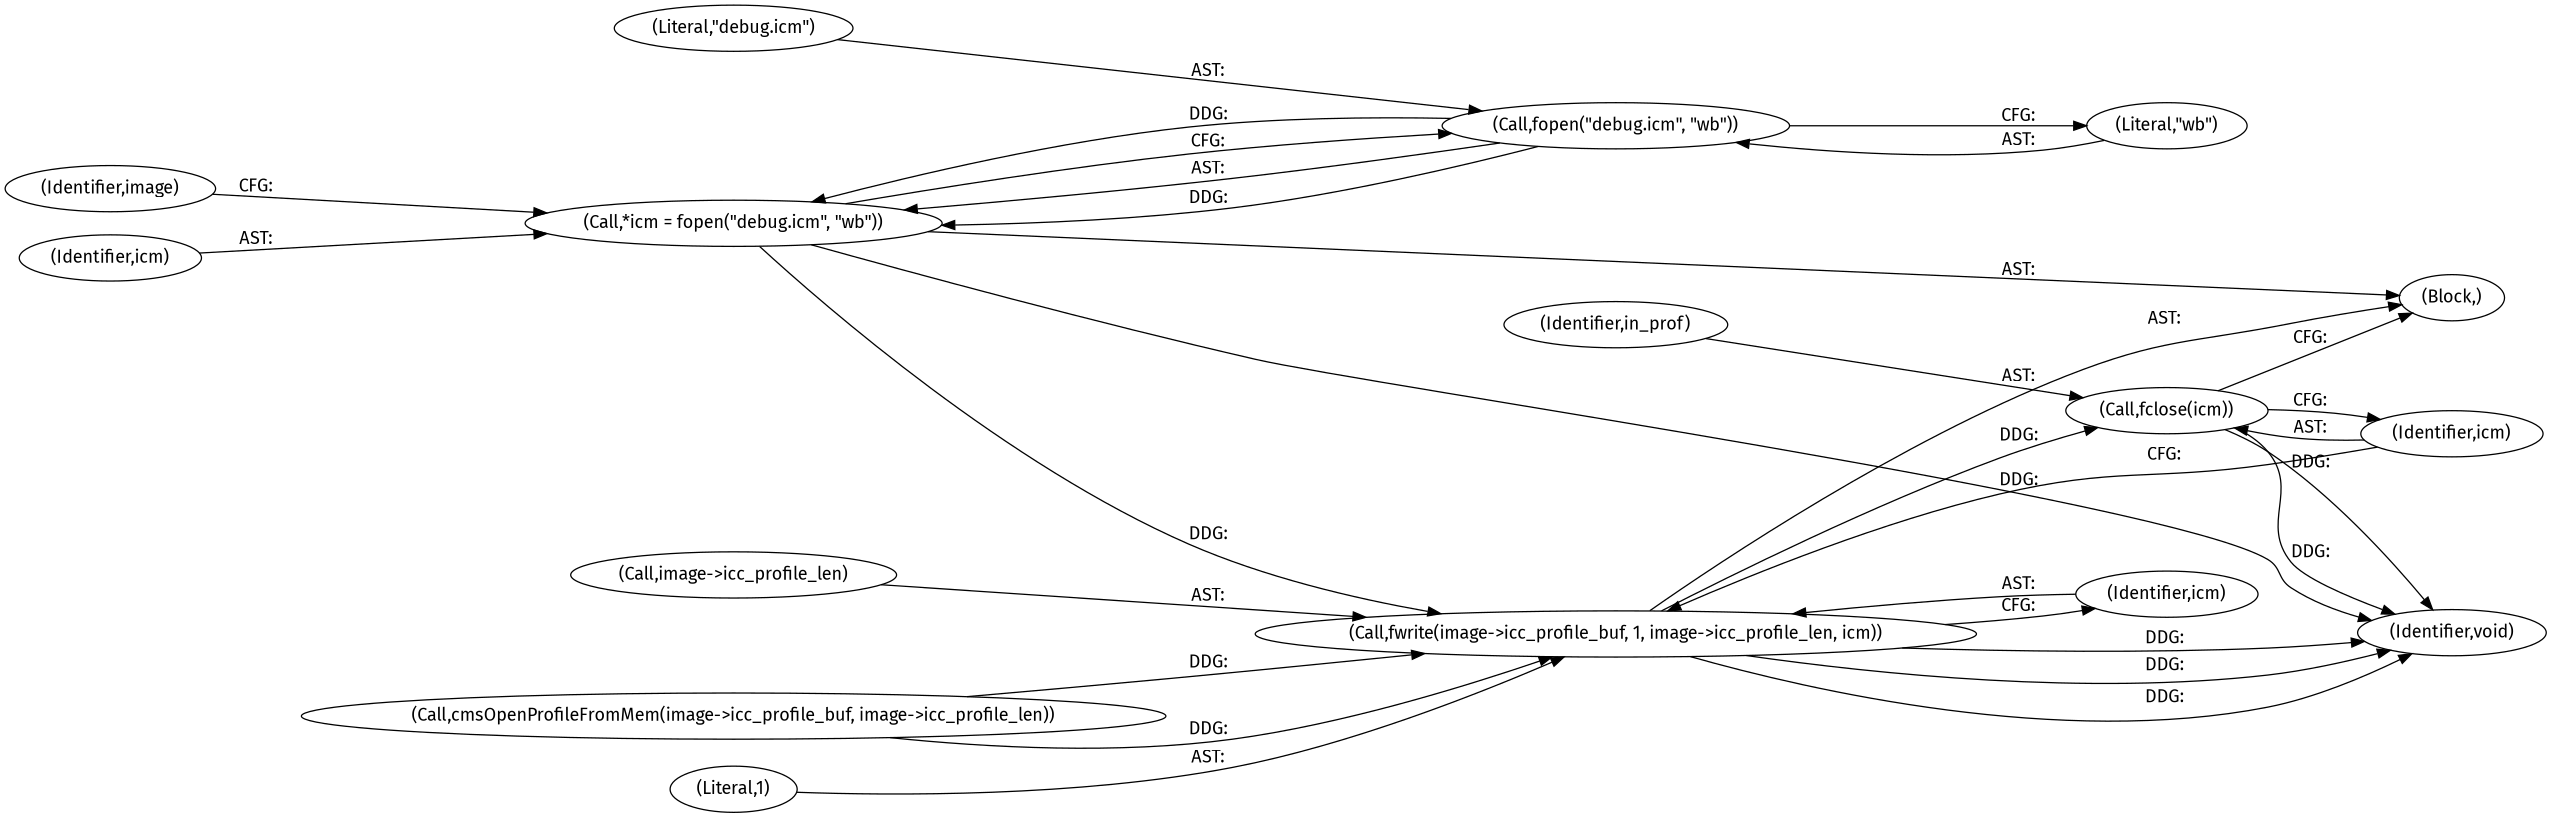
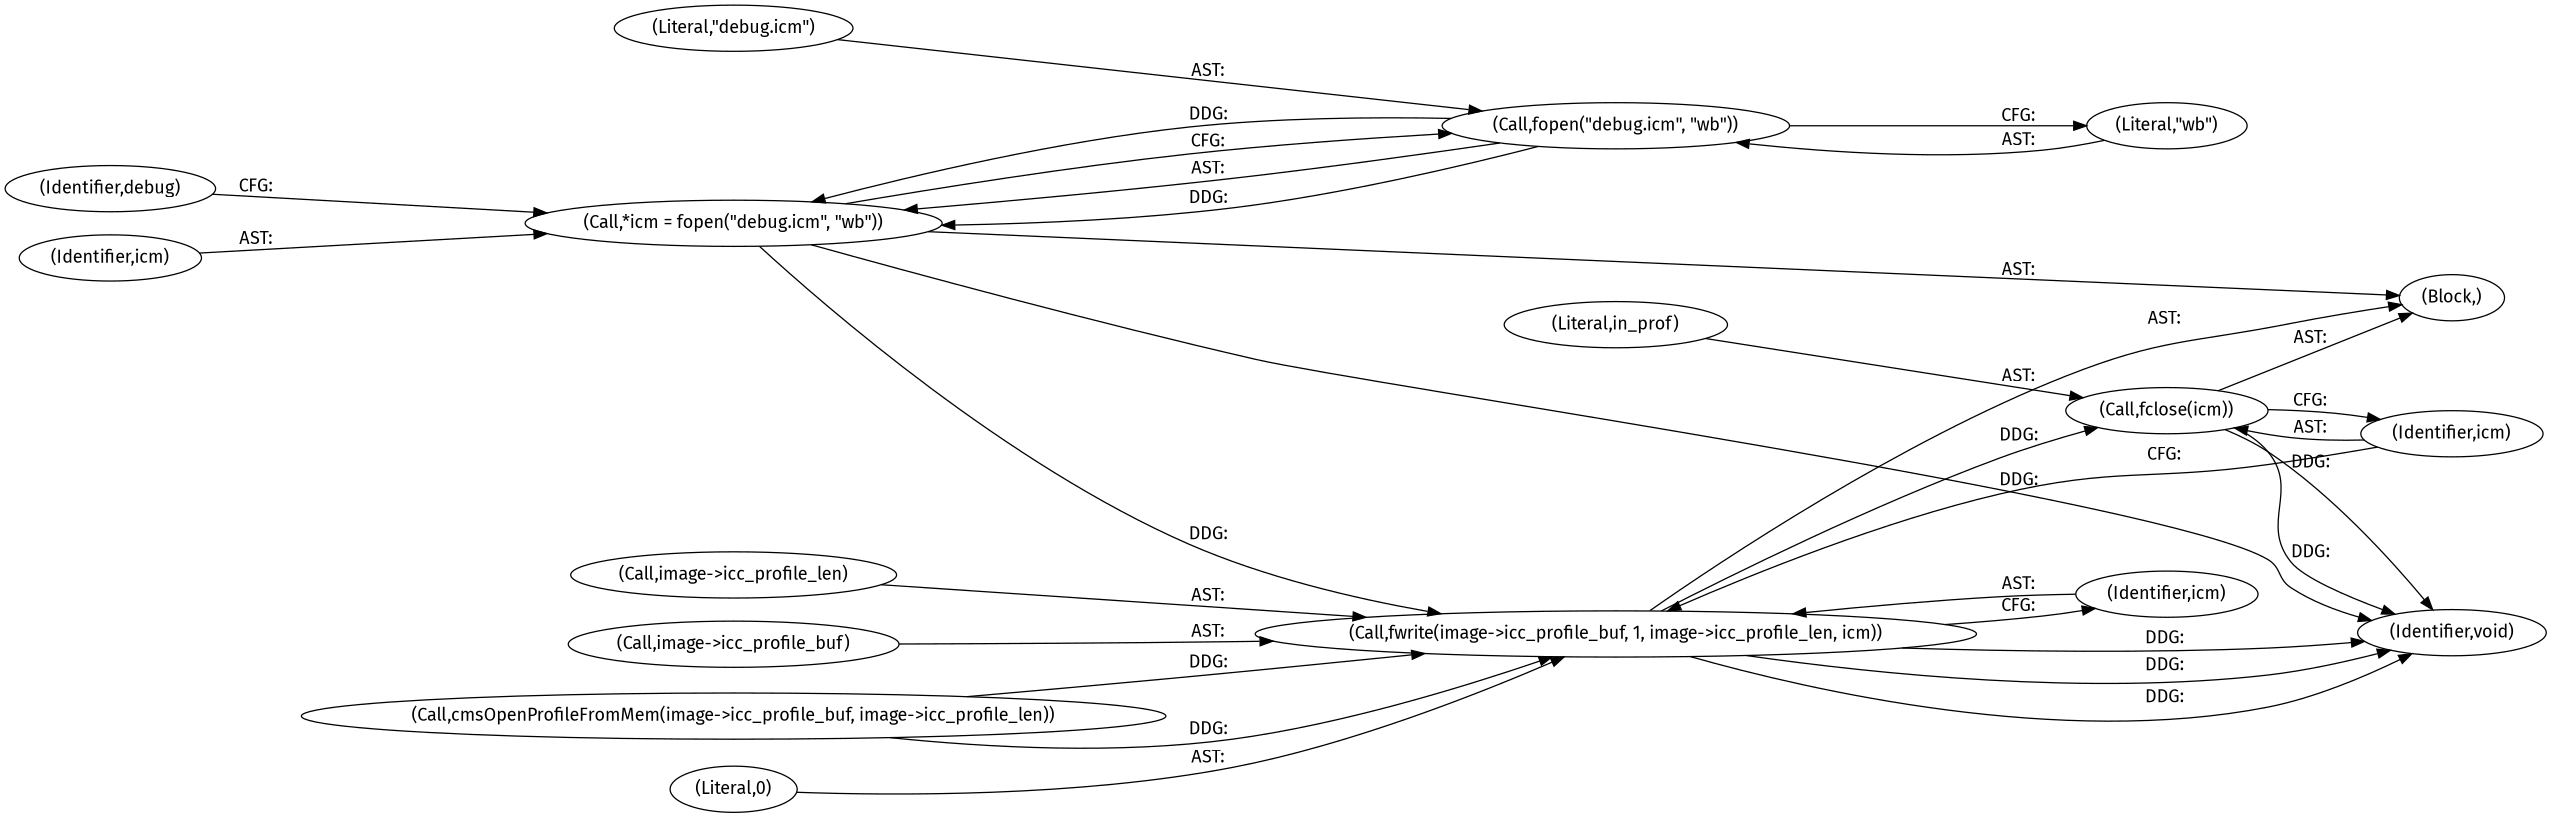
(110, 189) -> (110, 189)
(1616, 325) -> (1616, 325)
(2313, 338) -> (2313, 338)
none -> (734, 644)
(734, 789) -> (734, 789)
